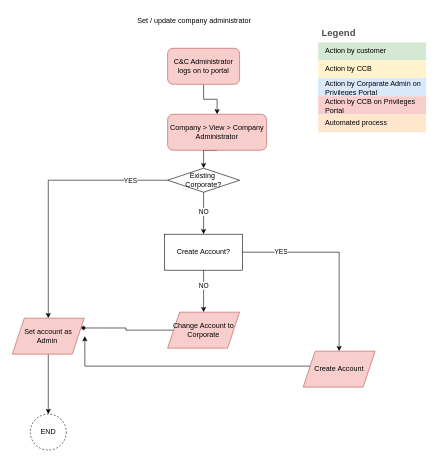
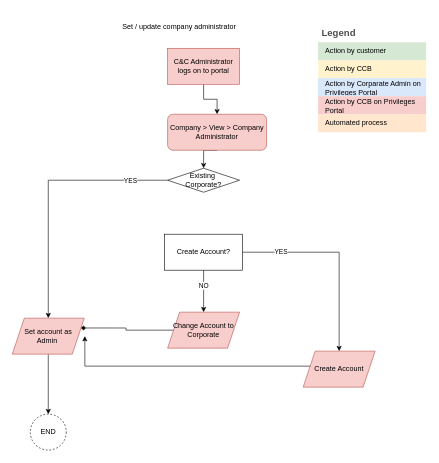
(194, 21) -> (179, 27)
(204, 66) -> (204, 66)
(204, 211) -> none
